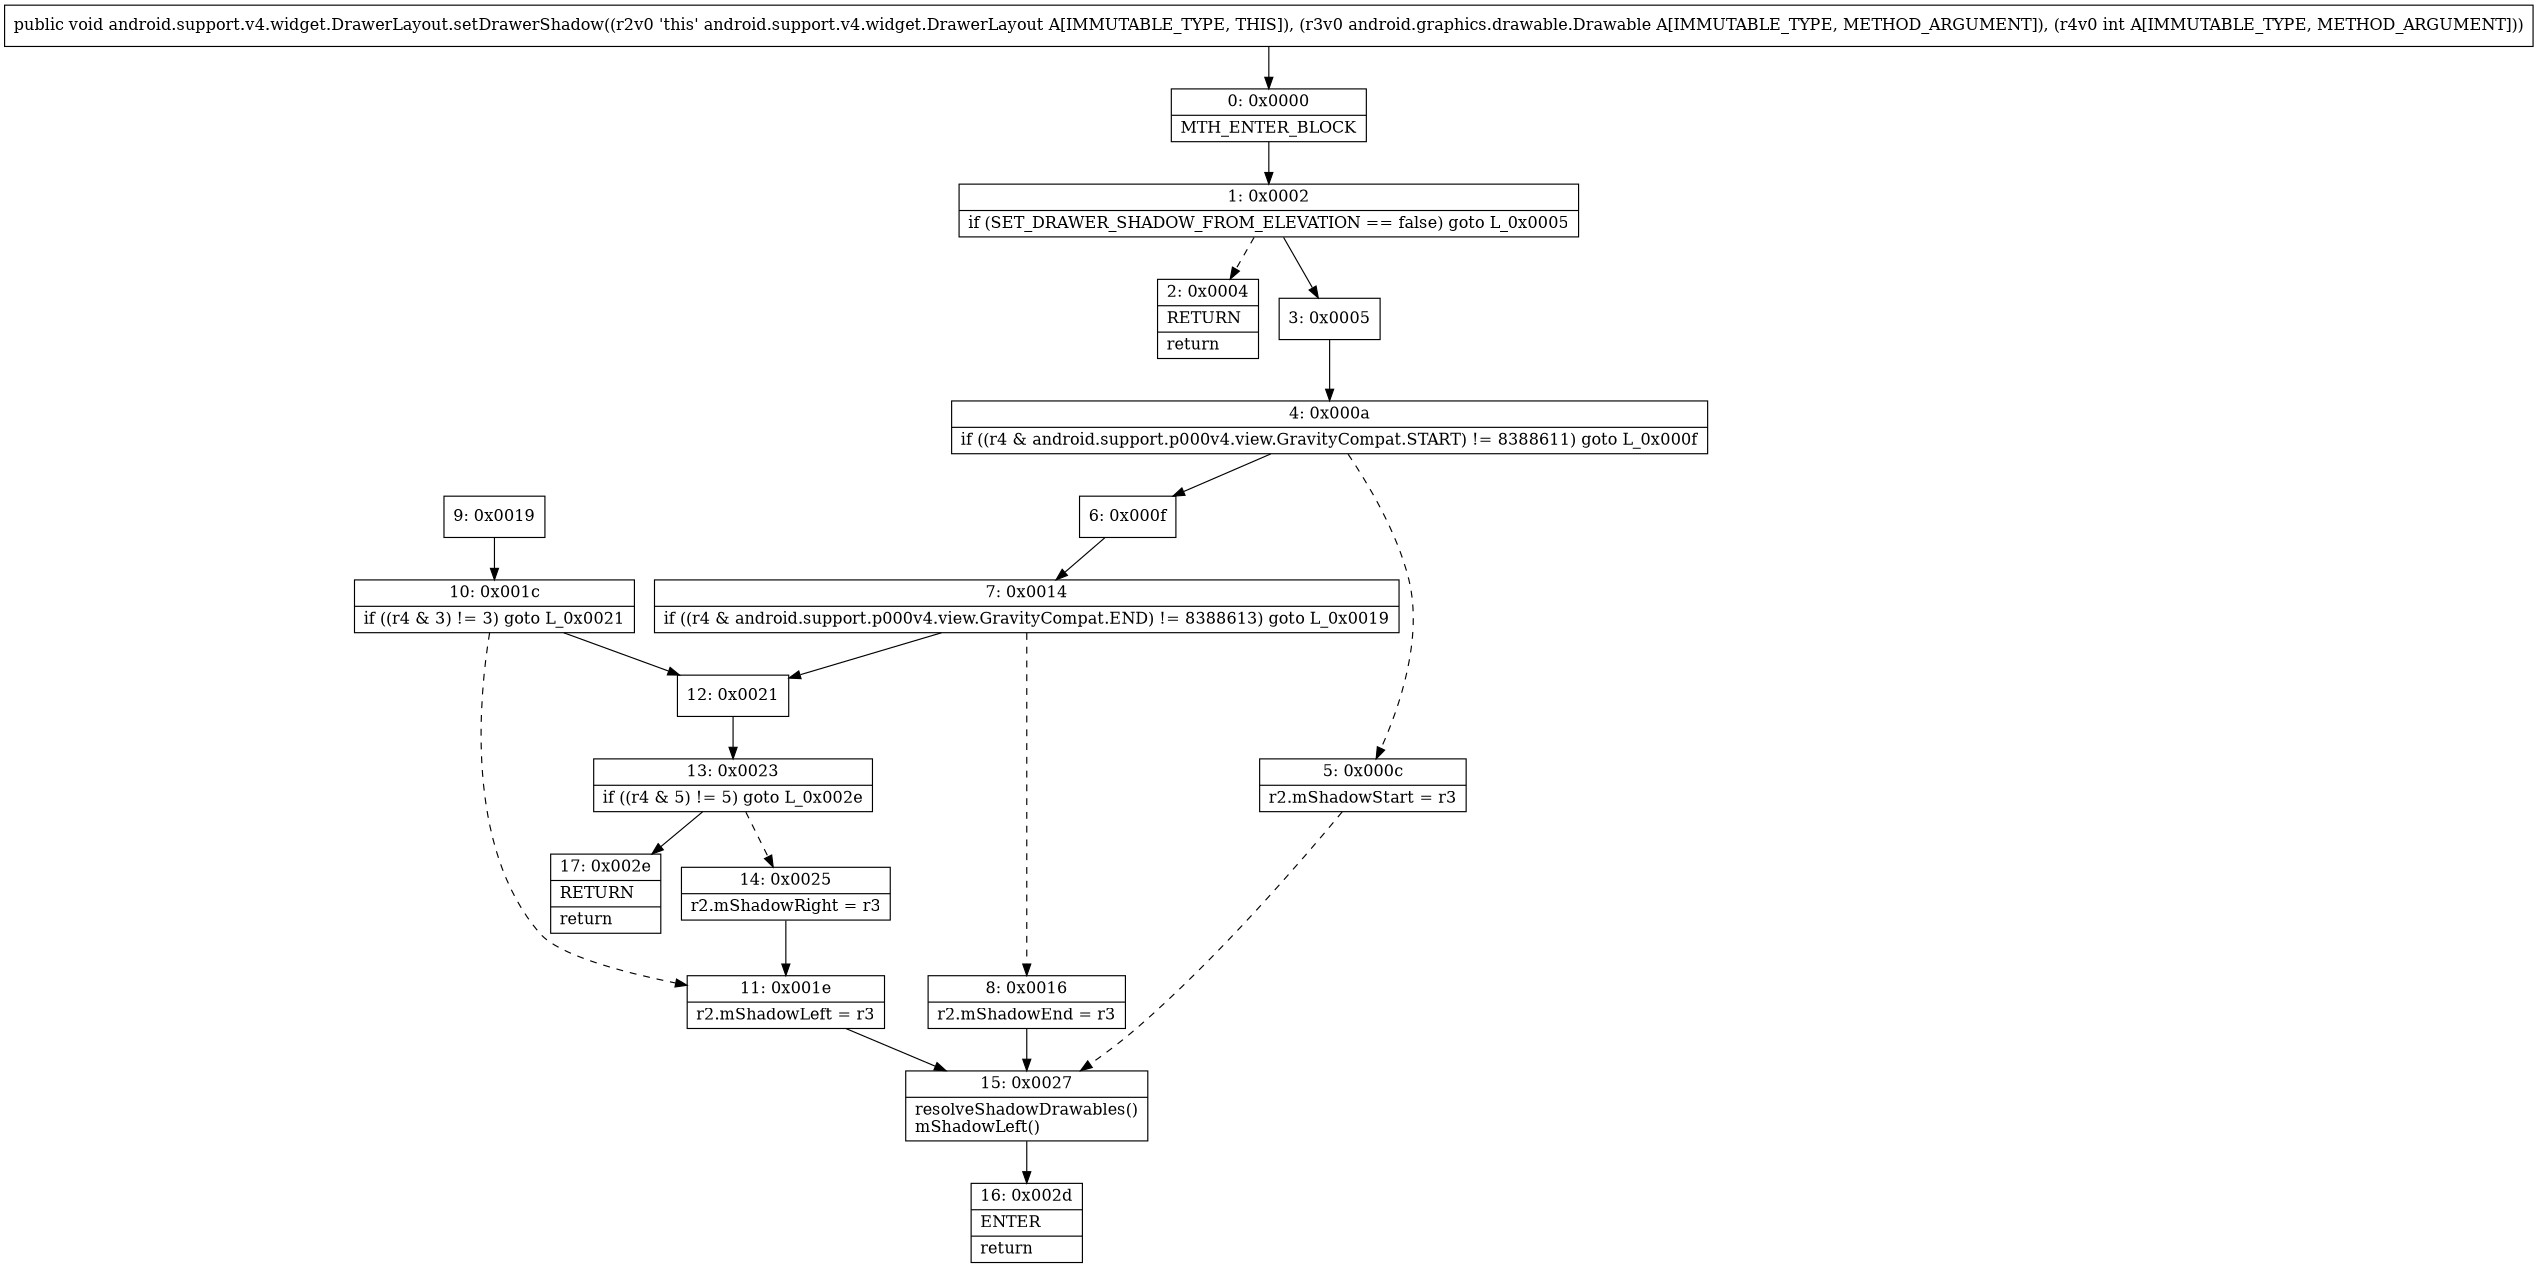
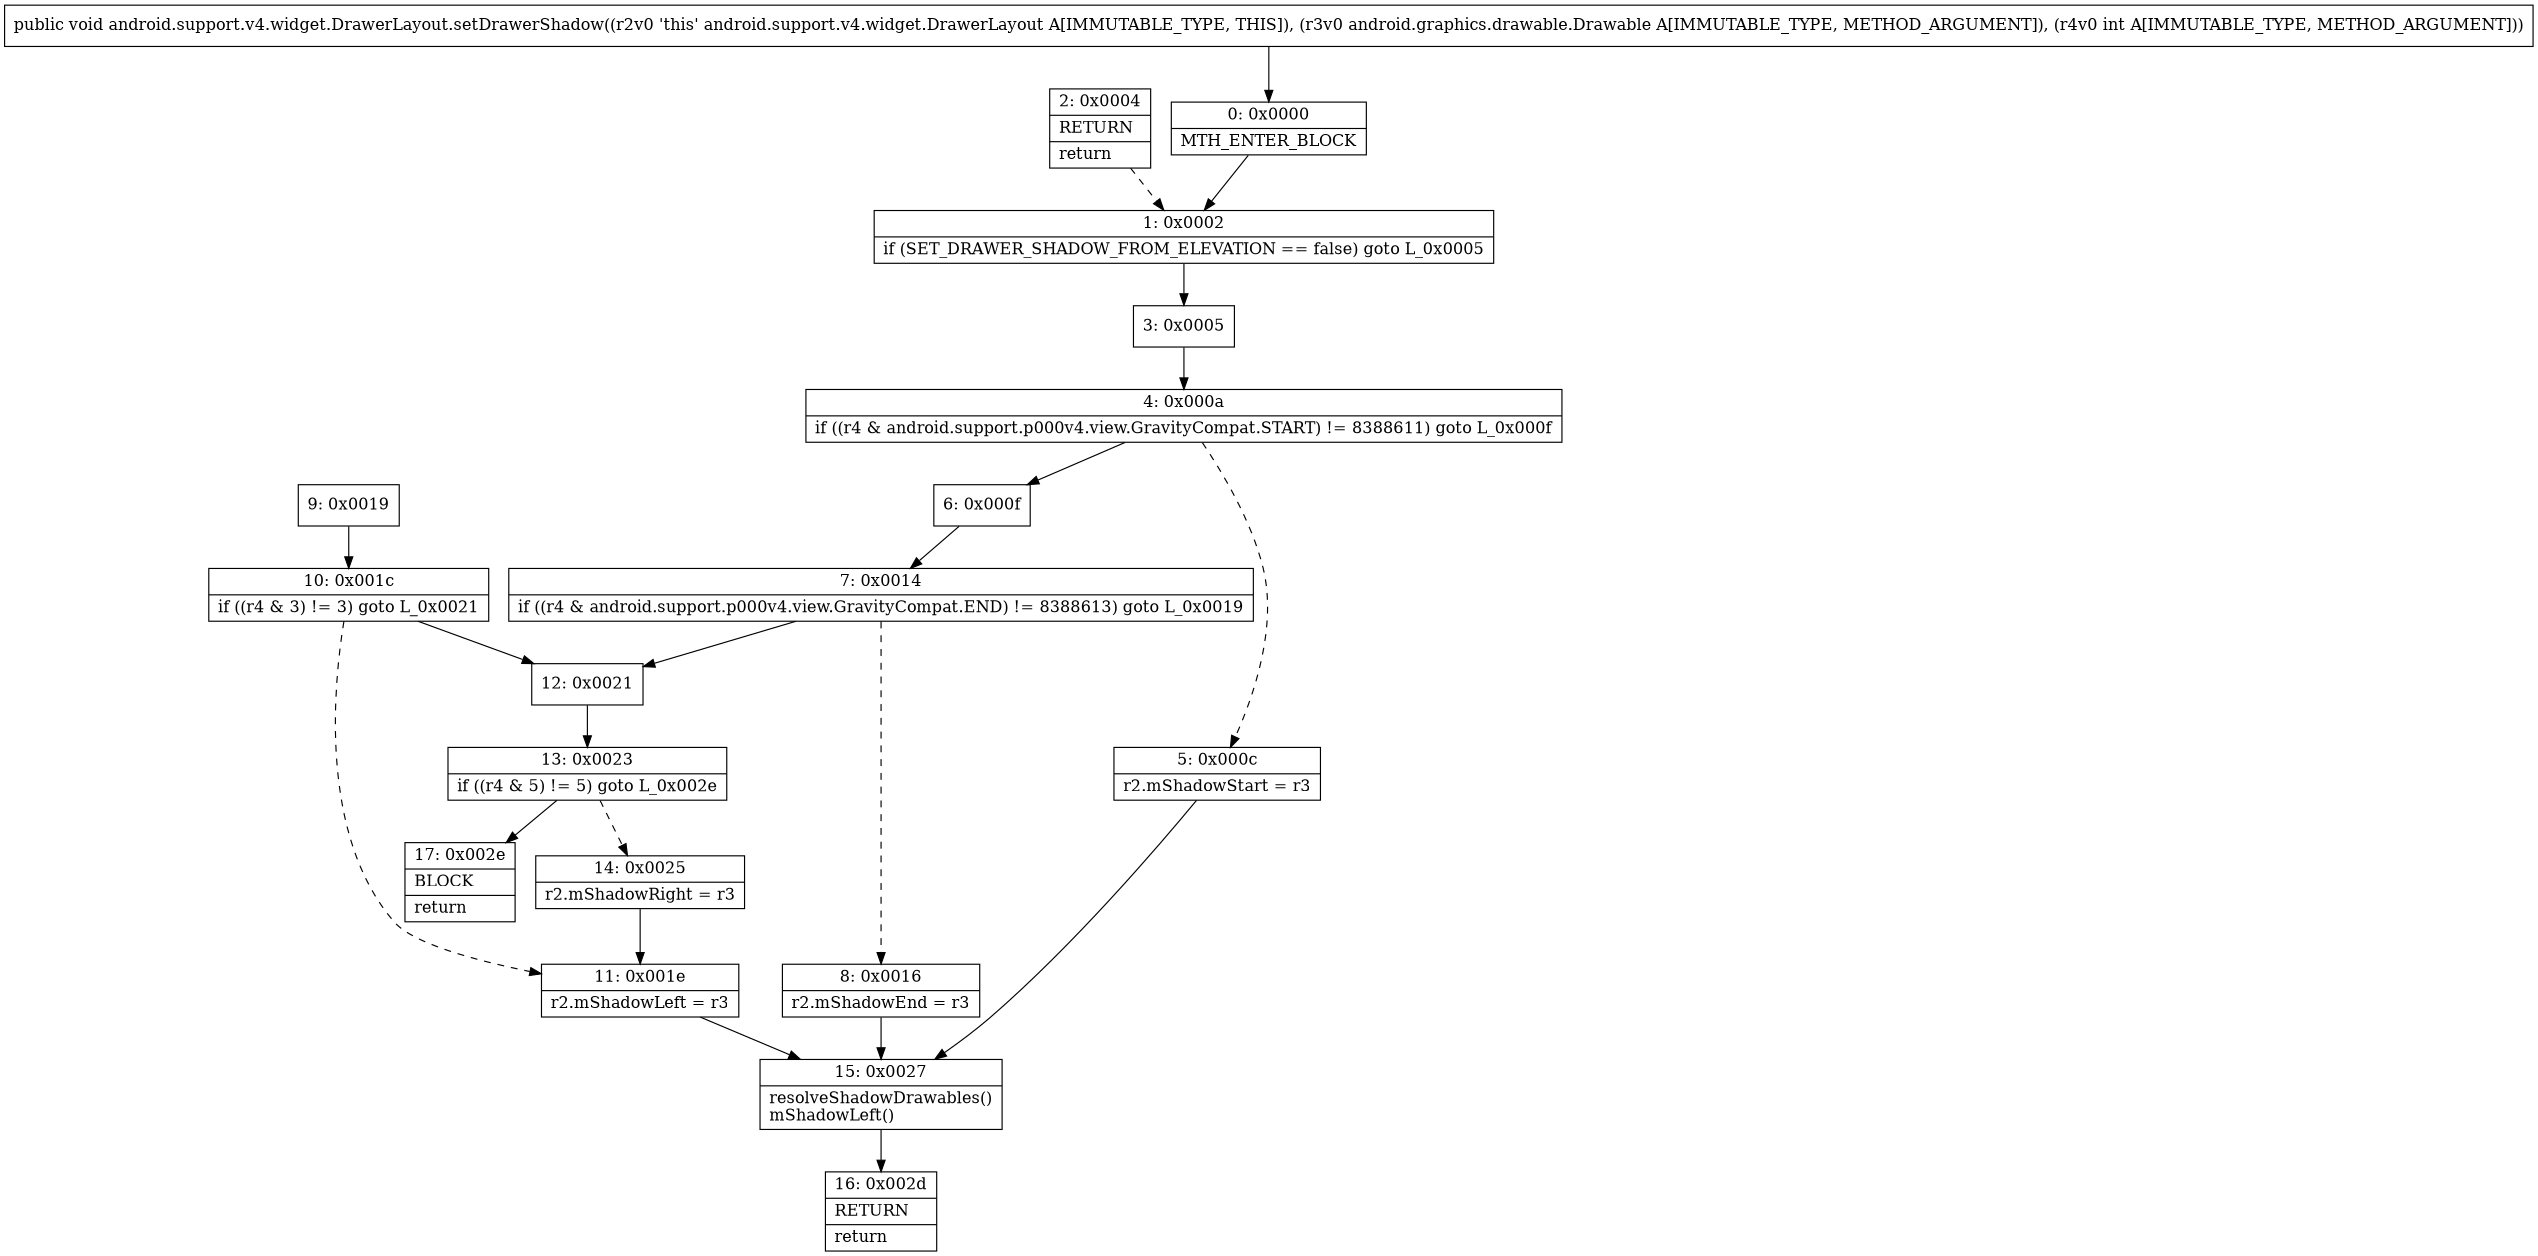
(1245, 253) -> (1144, 185)
(597, 893) -> (444, 882)
(1223, 945) -> (1078, 934)
(1011, 1222) -> (872, 1211)
